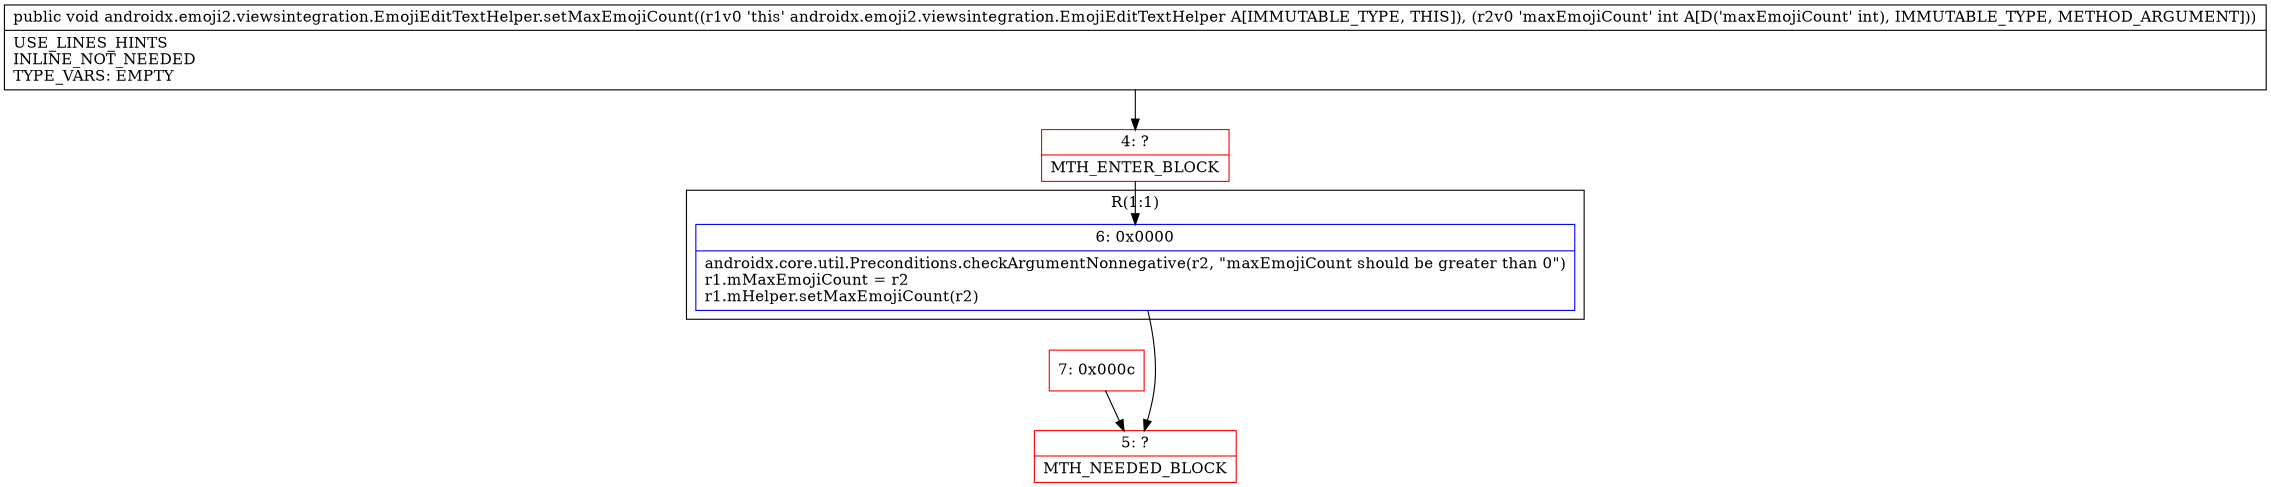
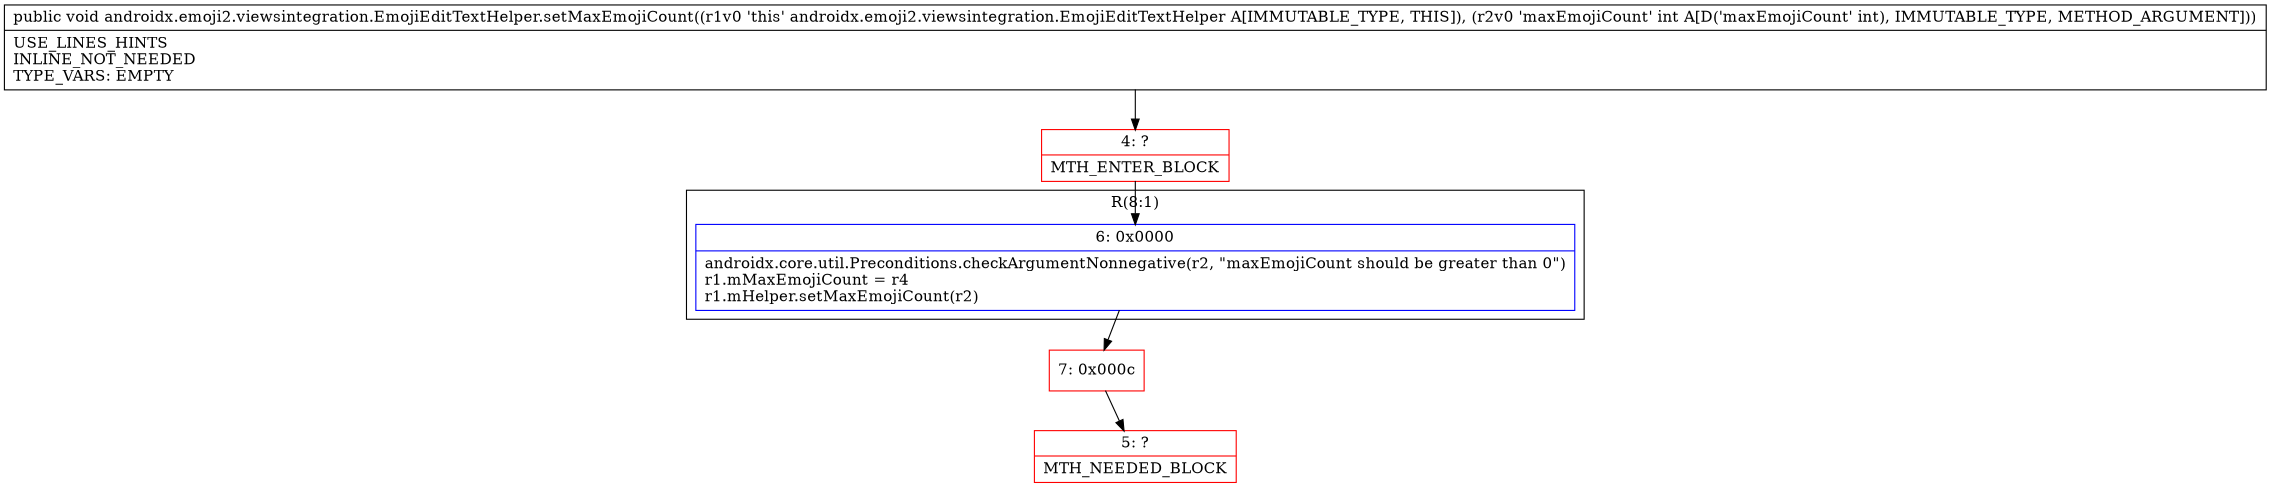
(1135, 203) -> (1135, 203)
(807, 280) -> (807, 280)
(1155, 365) -> (1113, 326)
